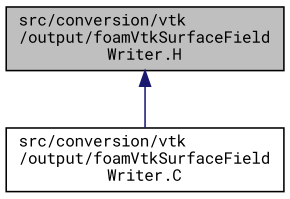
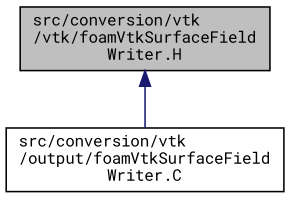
(145, 39) -> (145, 39)
